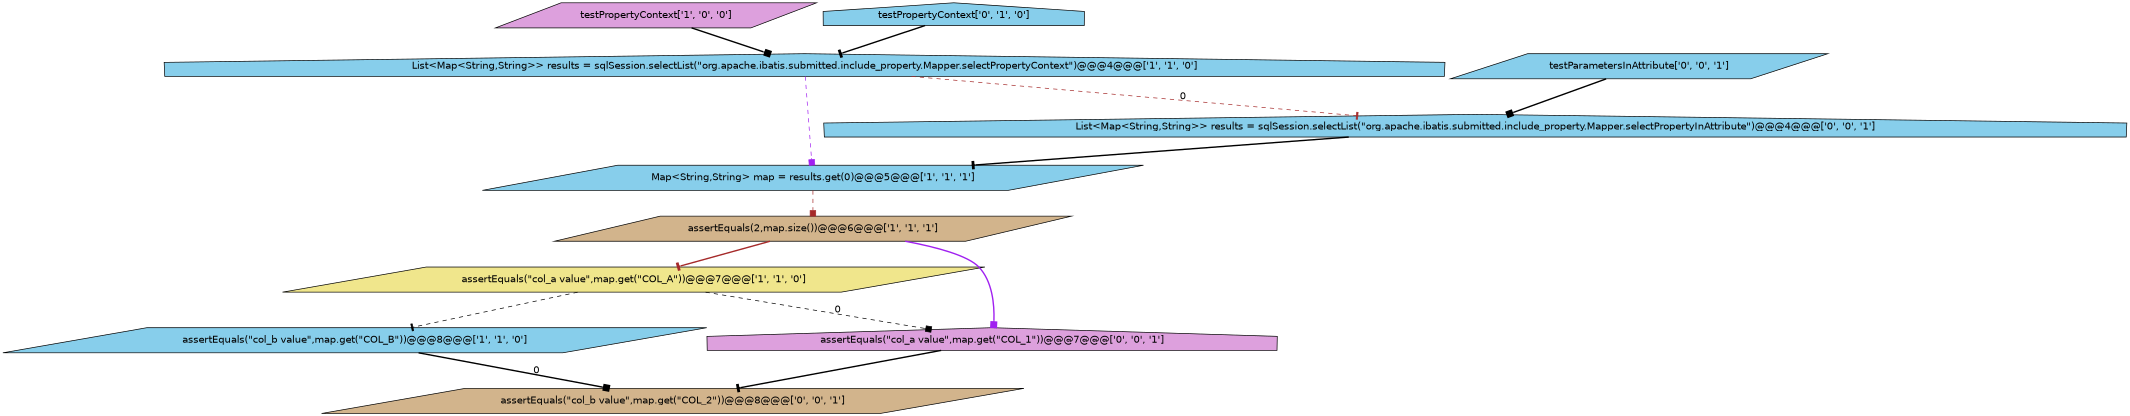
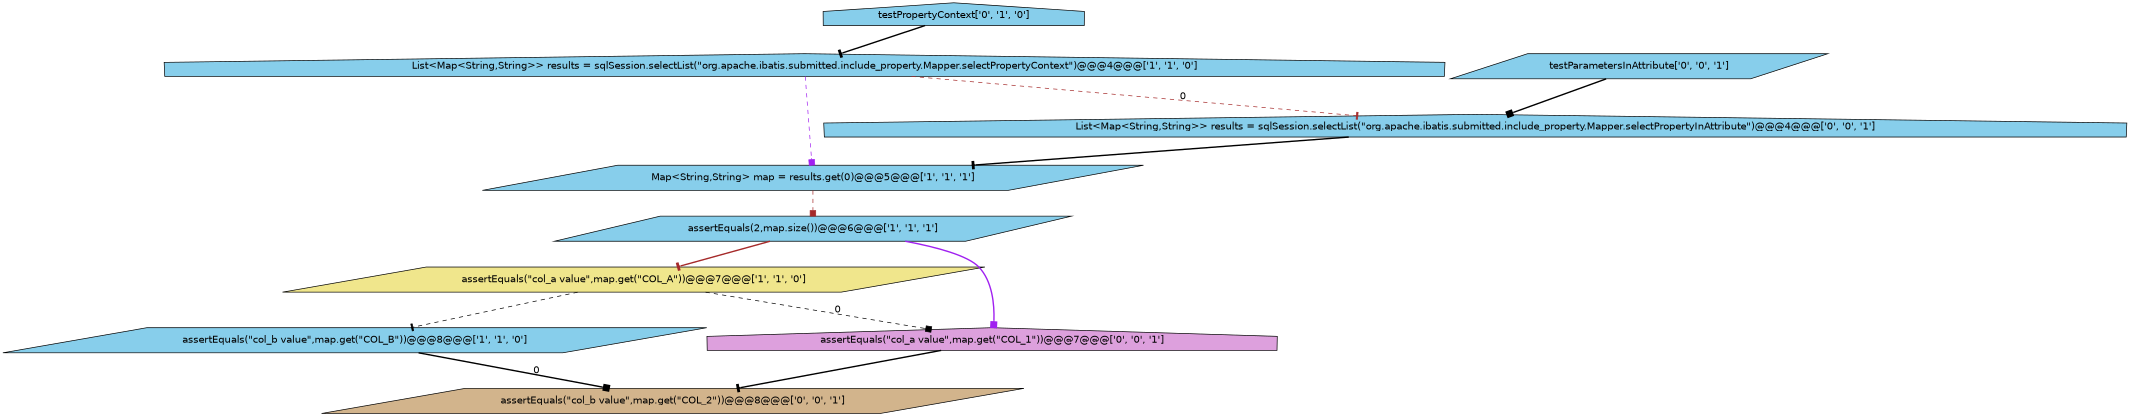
(656, 15) -> none
(813, 229) -> (813, 229)
